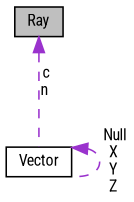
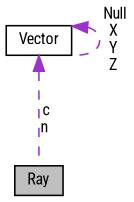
(39, 100) -> (39, 119)
